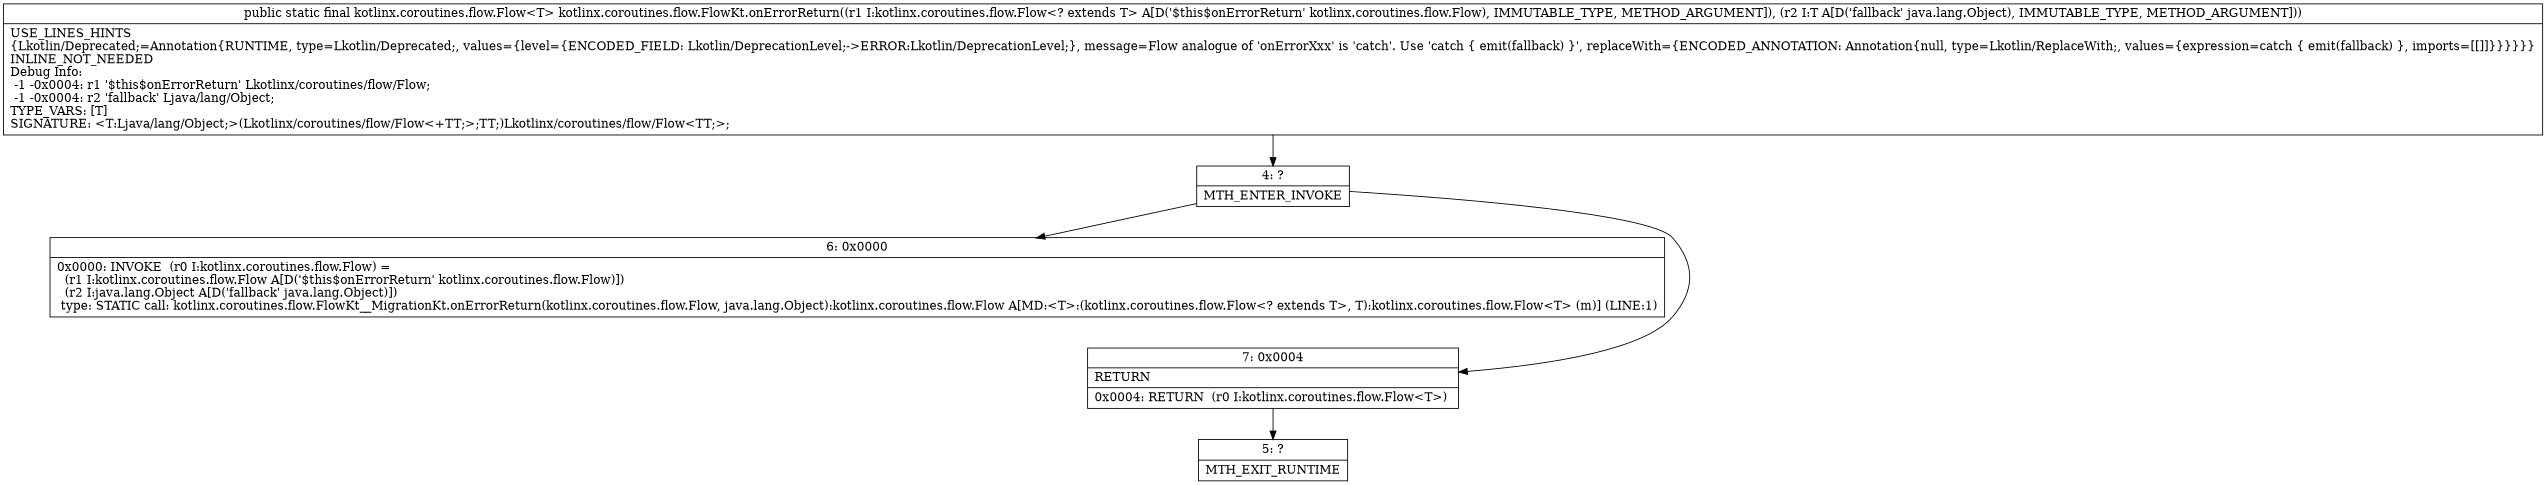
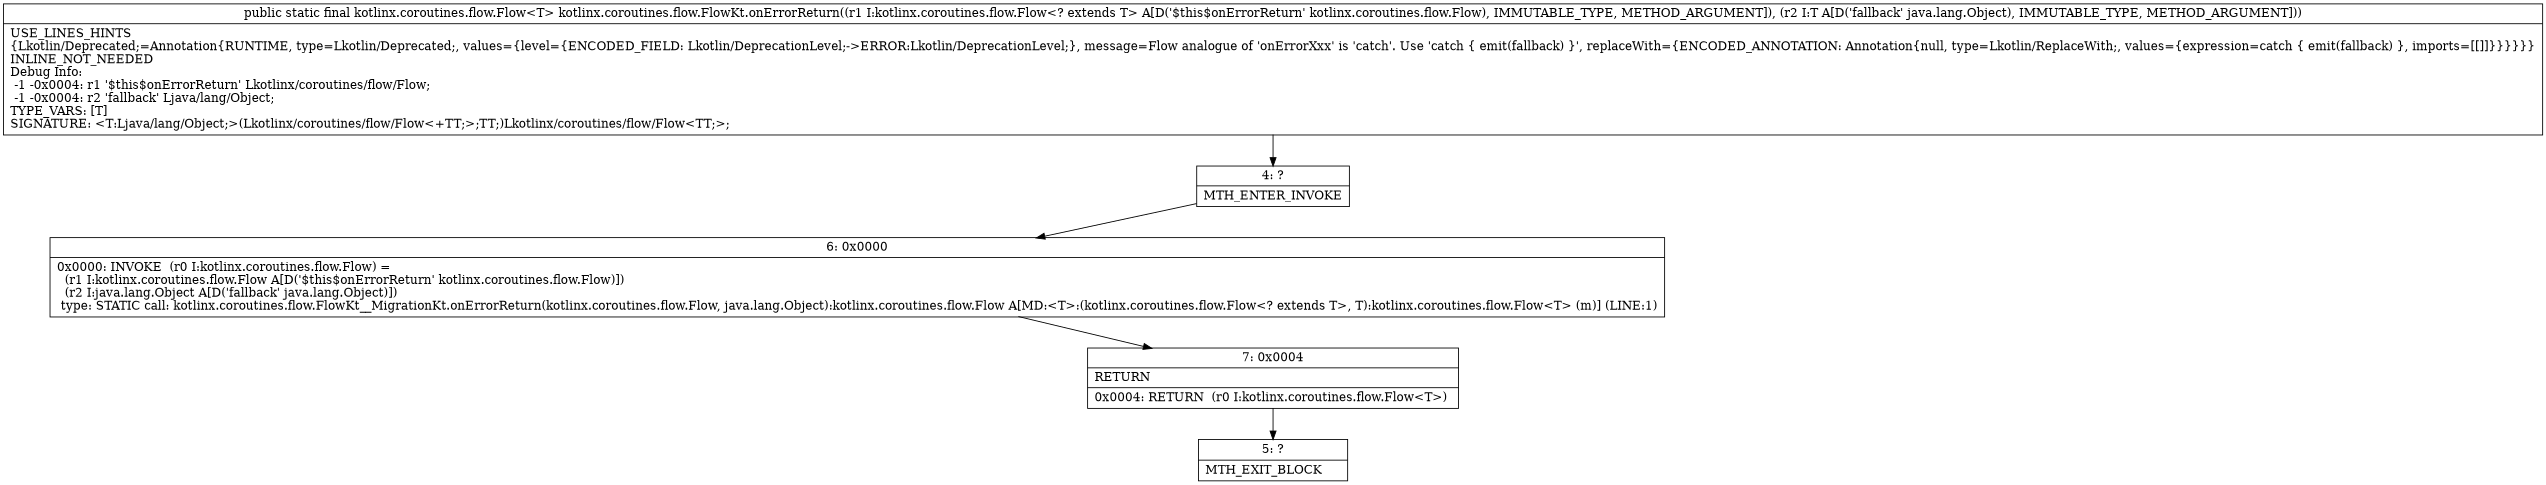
(1662, 232) -> (1081, 331)
(1273, 470) -> (1264, 470)
